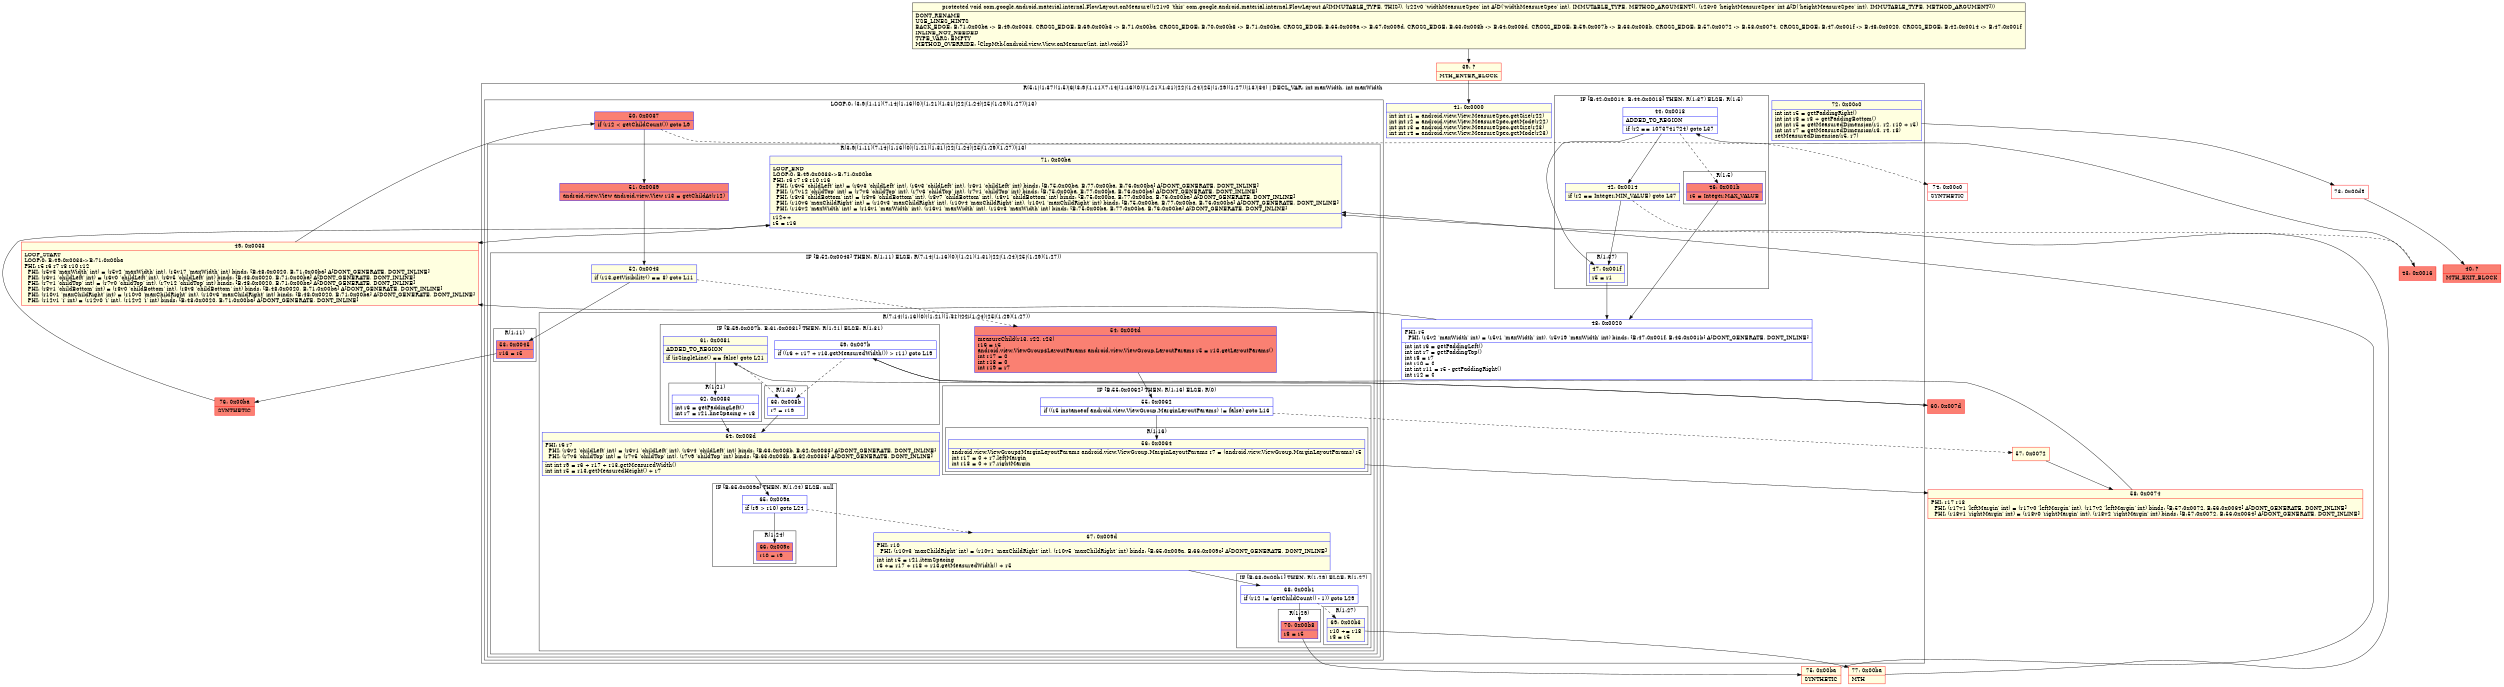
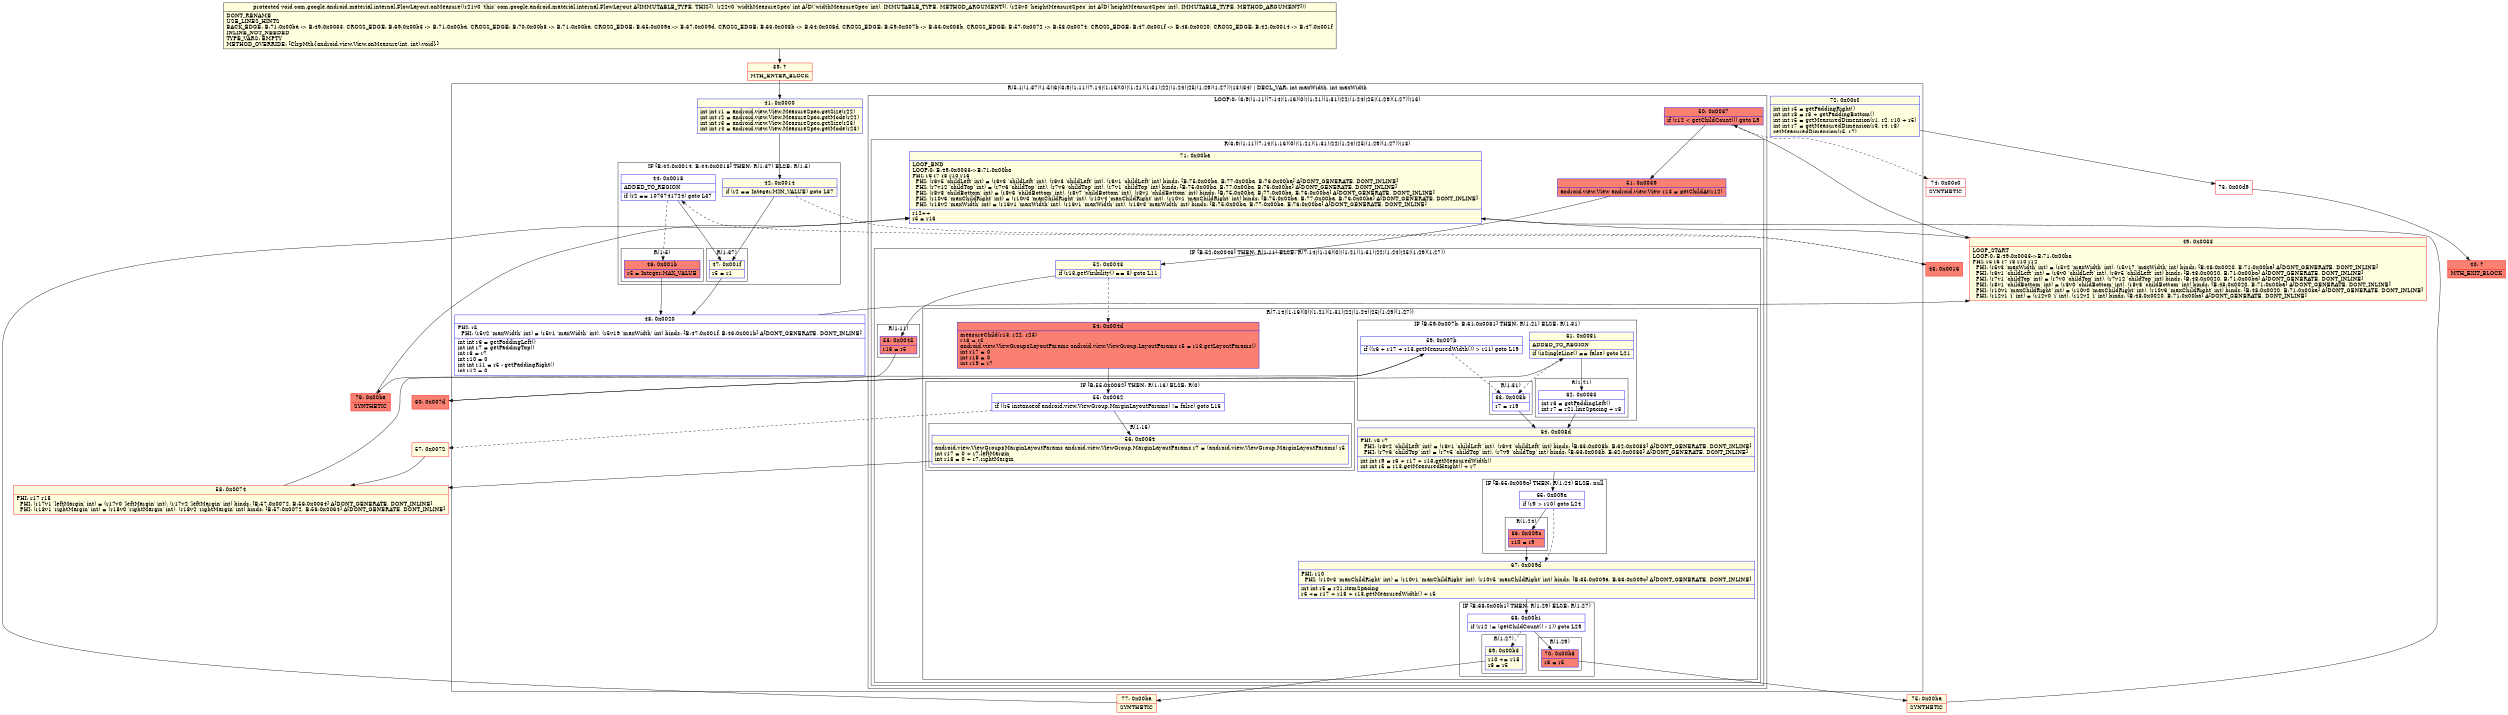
(1646, 157) -> (780, 154)
(2067, 160) -> (991, 234)
none -> (1526, 552)
(1858, 679) -> (1137, 708)
